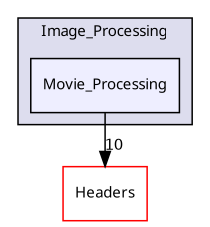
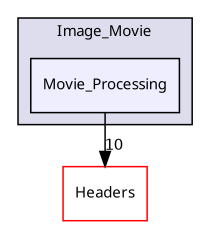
(105, 32) -> (105, 32)
